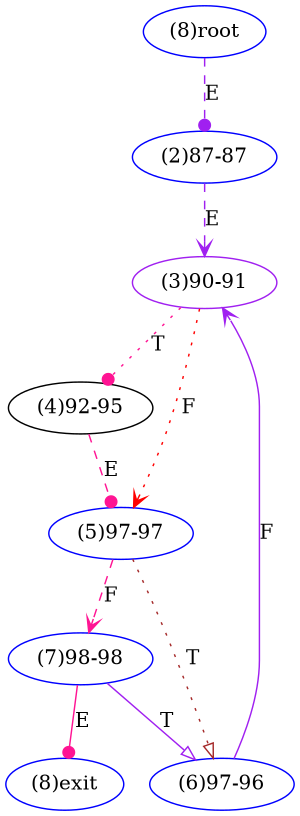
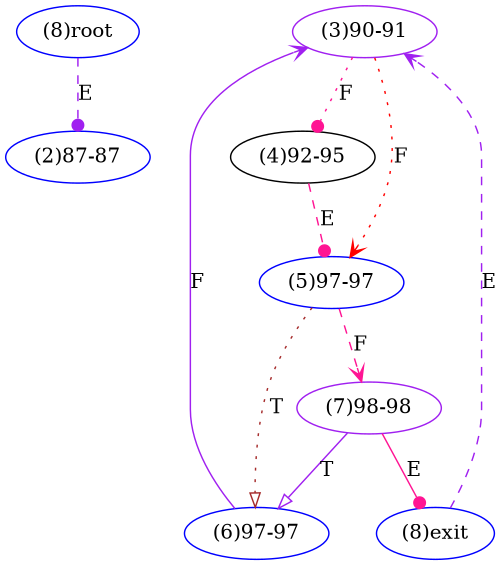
(205, 213) -> (482, 275)
(159, 345) -> (346, 94)
(81, 659) -> (369, 408)
(222, 784) -> (257, 533)
